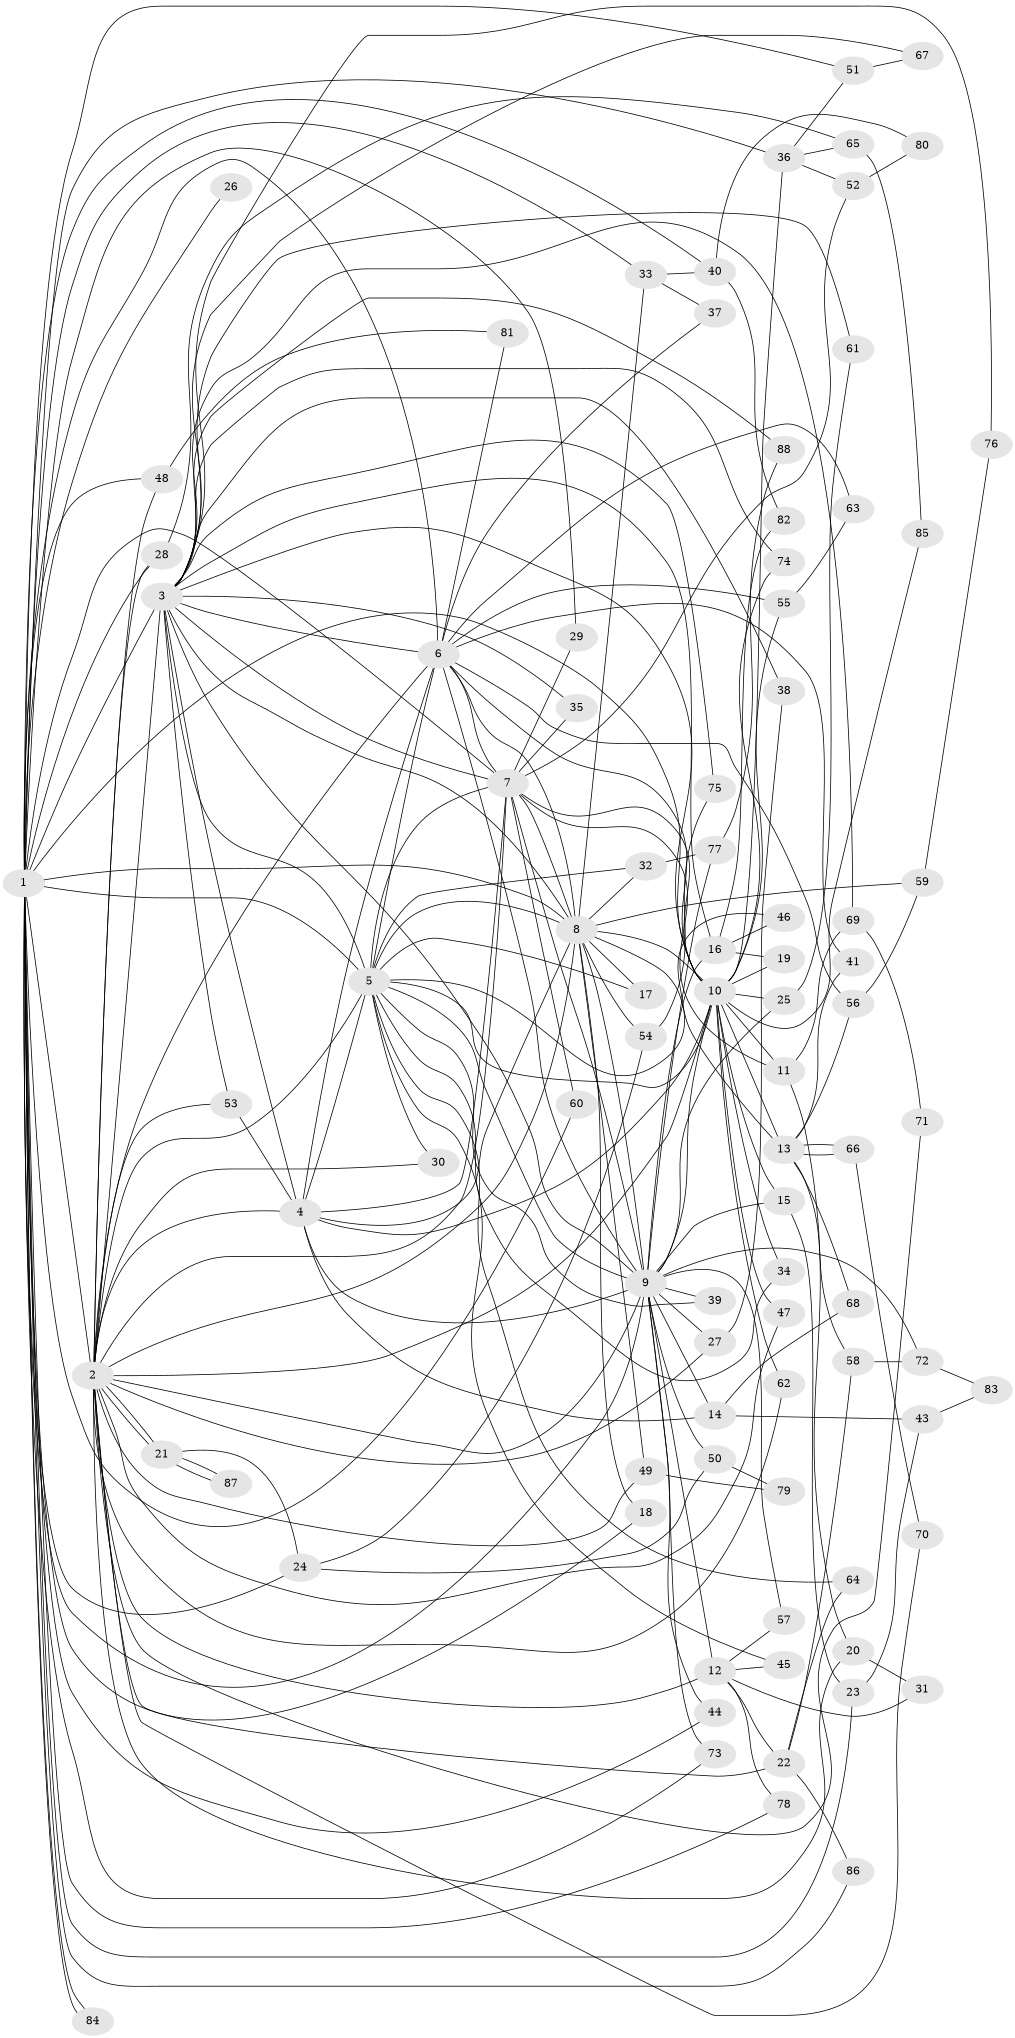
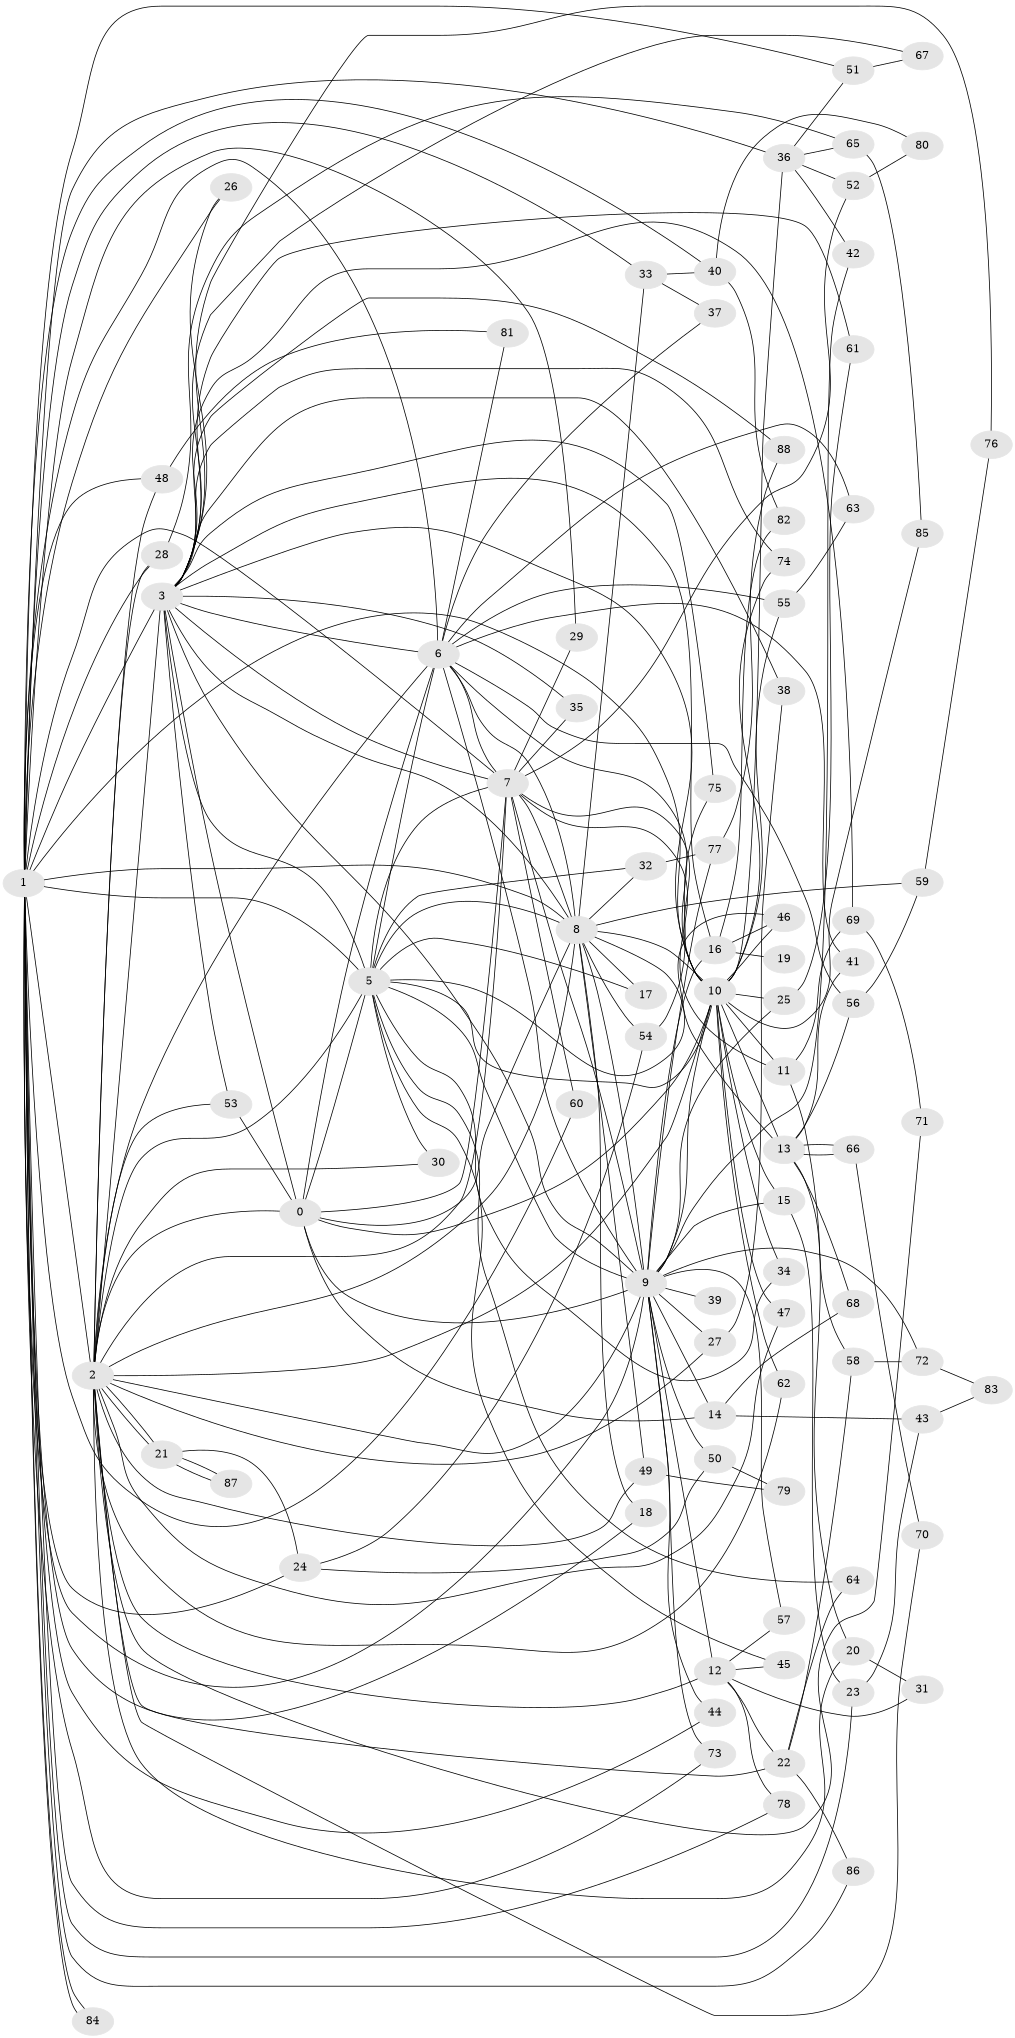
none -> (853, 254)
none -> (191, 304)
(750, 975) -> (745, 960)
(487, 1186) -> none
(300, 1213) -> (300, 1213)
